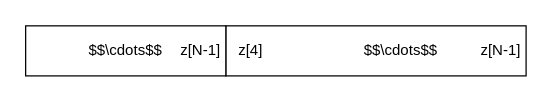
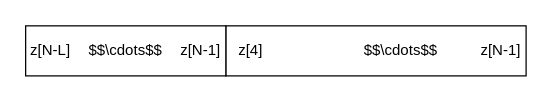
none -> (51, 51)
